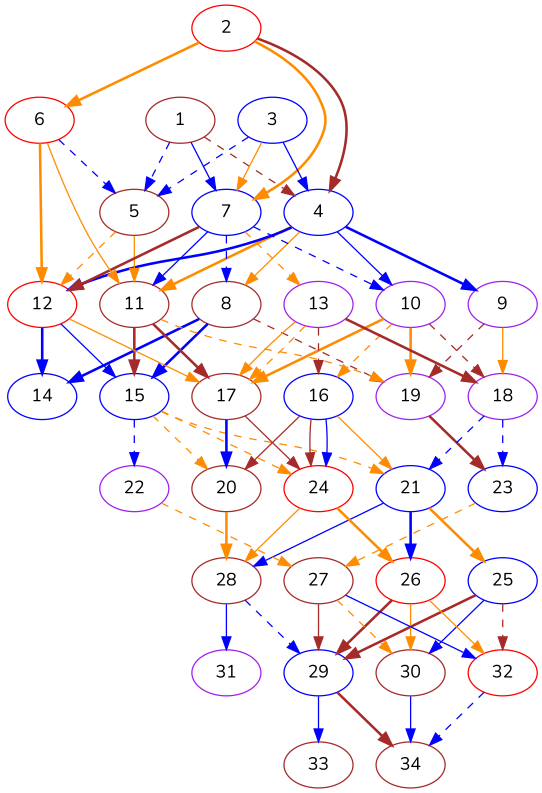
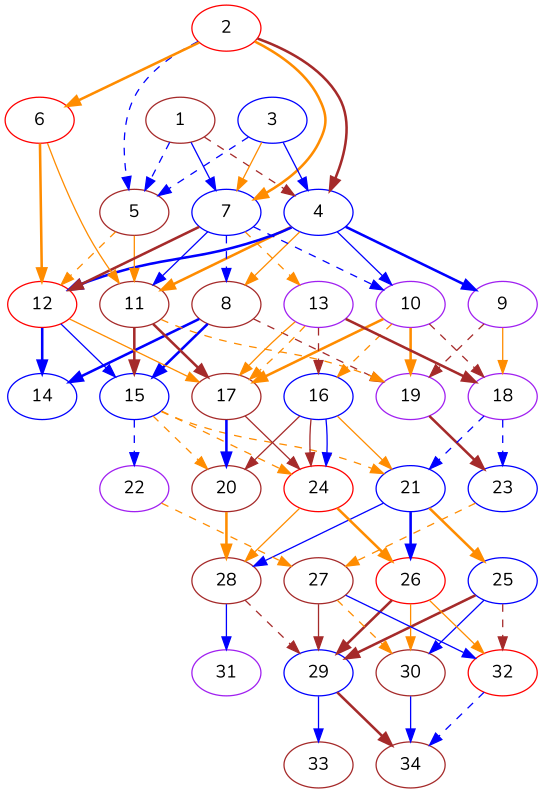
(82, 162) -> (136, 95)
(268, 622) -> (268, 622)
